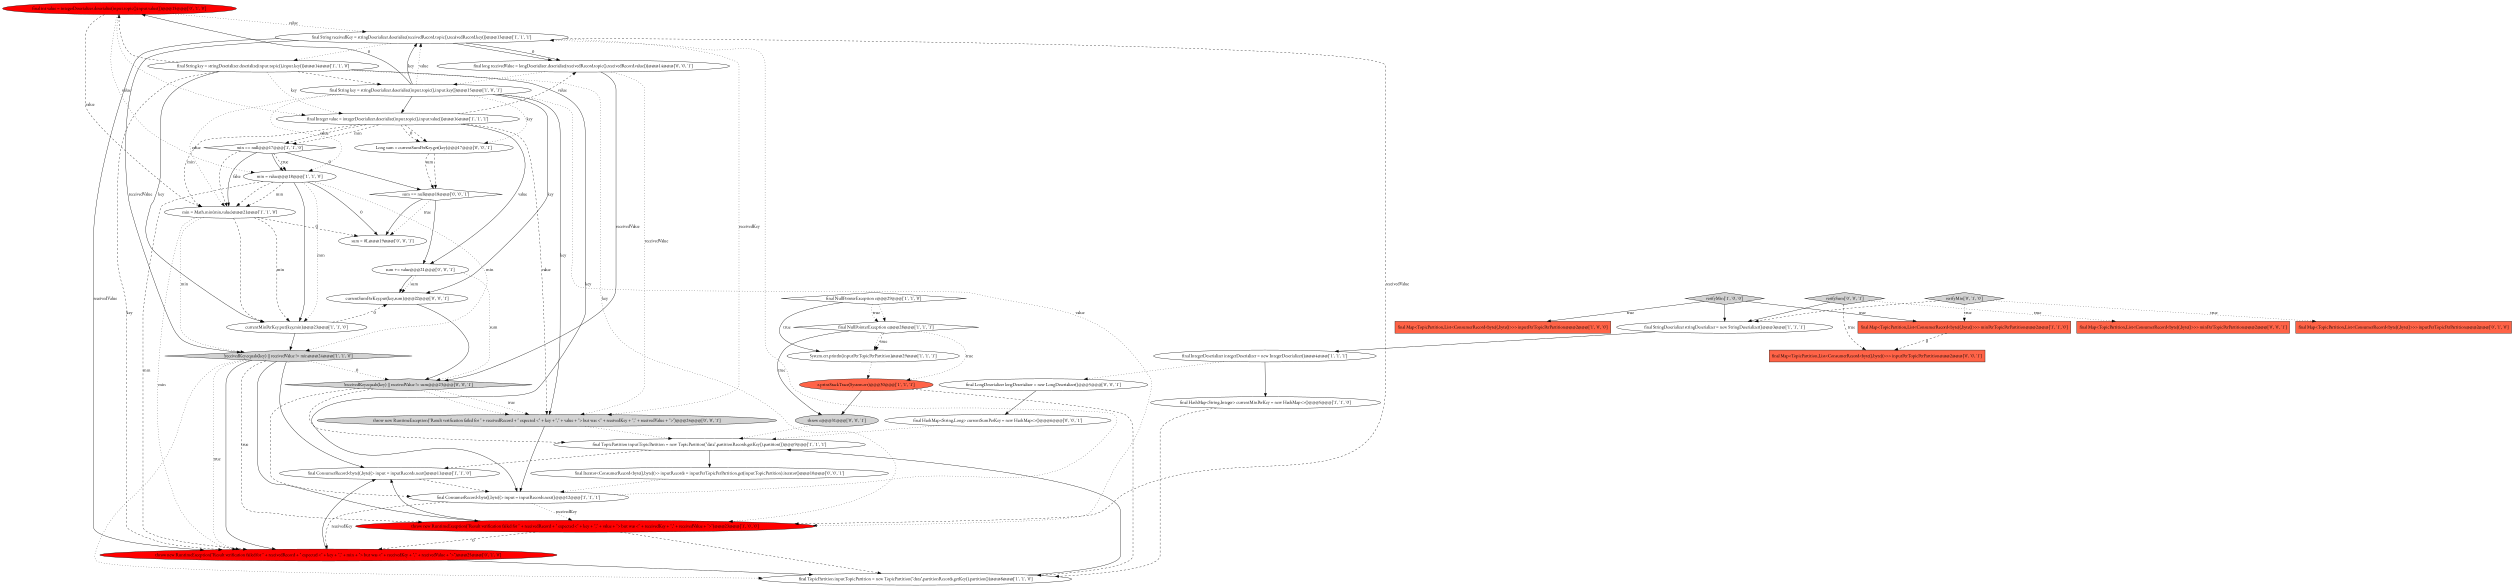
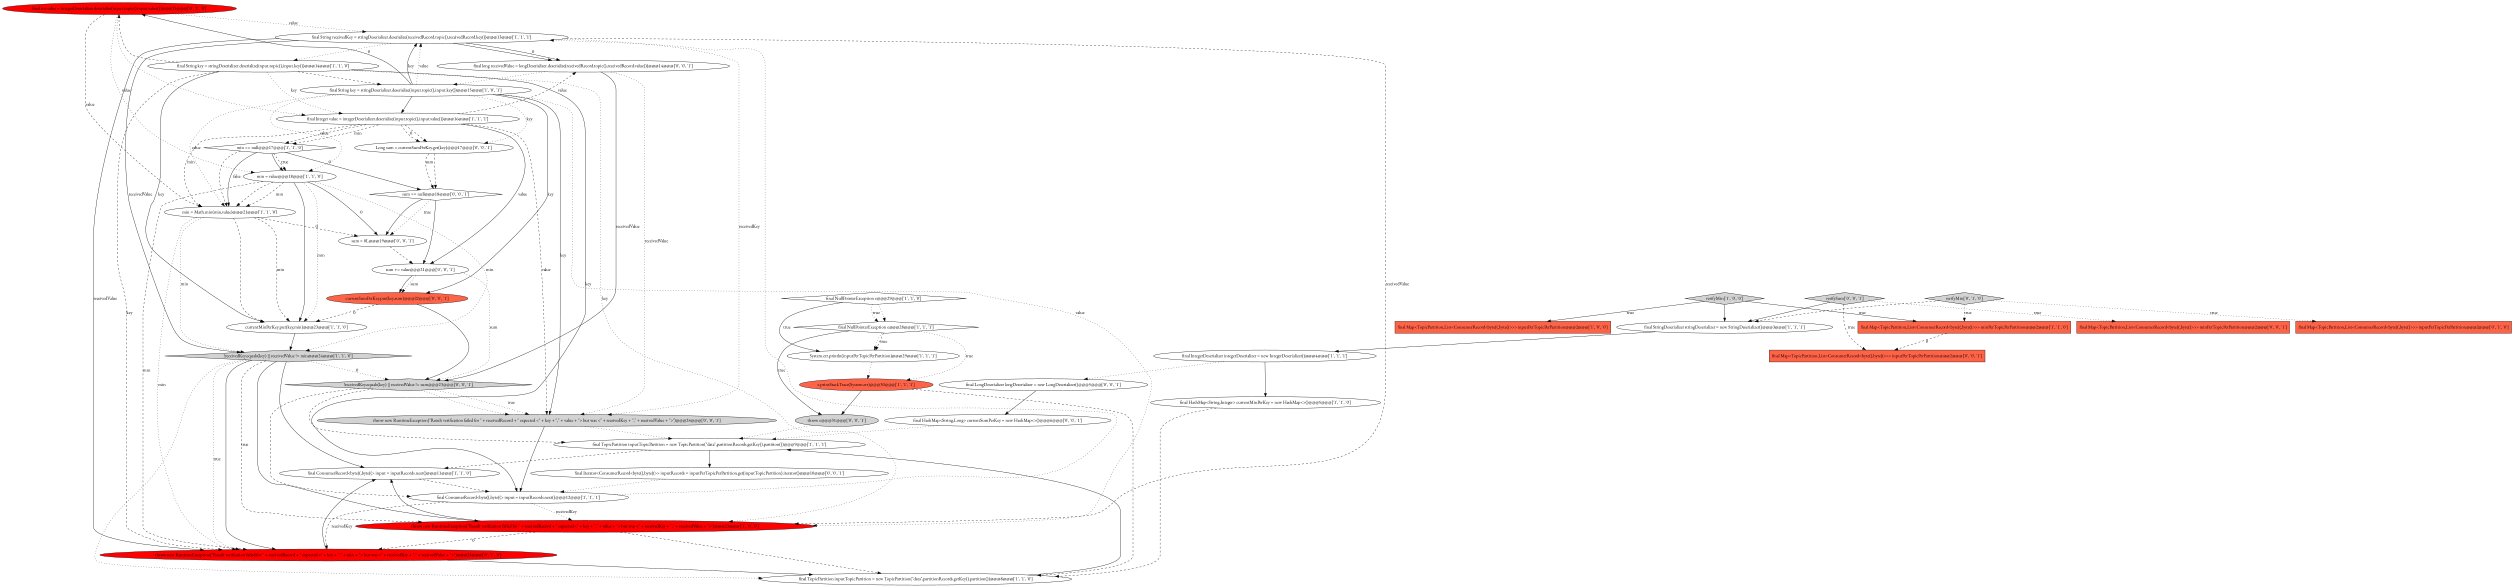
none -> (400, 254)
(397, 298) -> (397, 298)
(359, 316) -> (349, 312)
